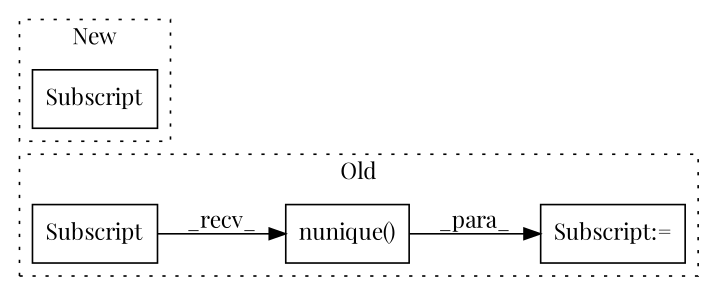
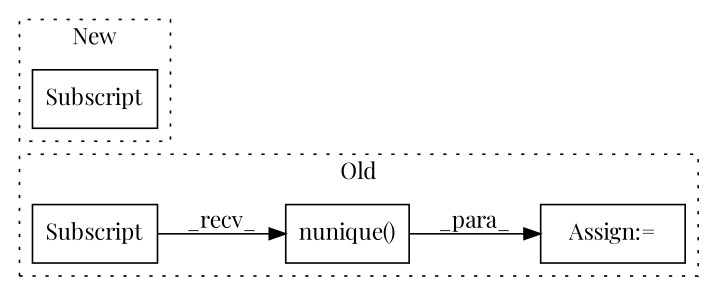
(613, 234) -> (613, 234)
